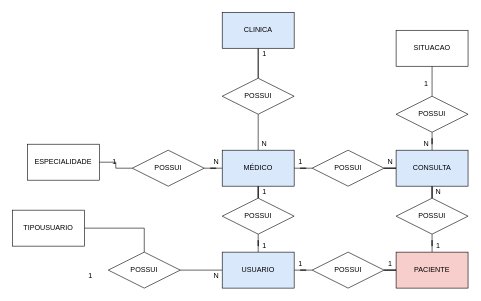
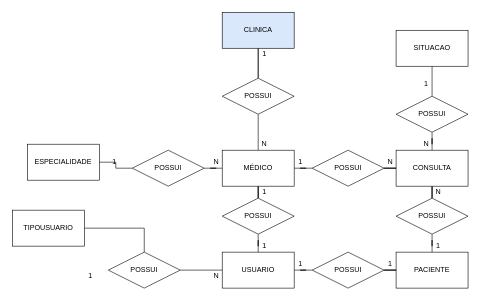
(258, 168) -> (258, 168)
(432, 168) -> (432, 168)
(258, 270) -> (258, 270)
(432, 270) -> (432, 270)
